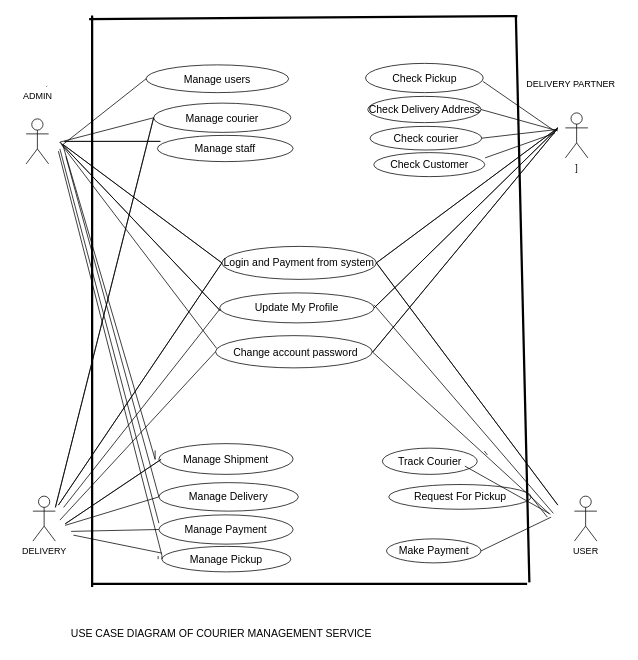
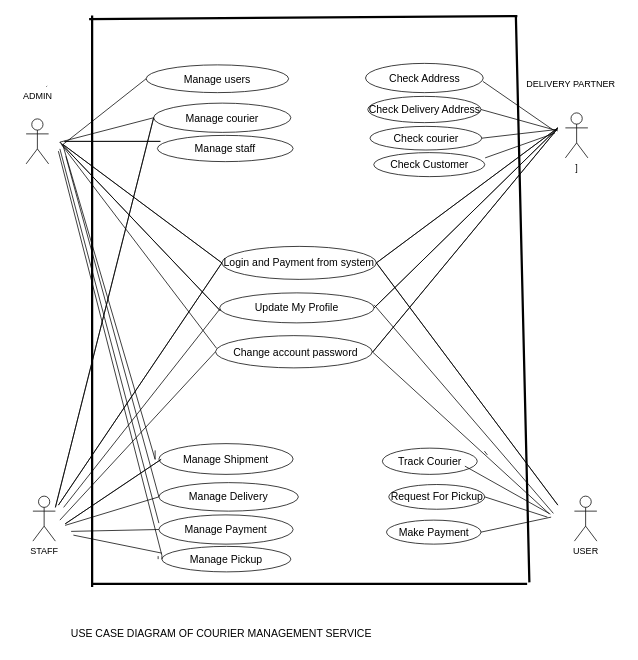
(425, 78) -> (425, 78)
(460, 497) -> (437, 497)
(434, 551) -> (434, 532)
(44, 552) -> (44, 552)
